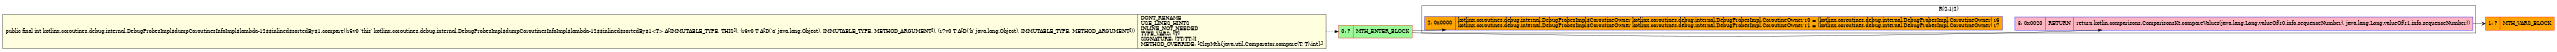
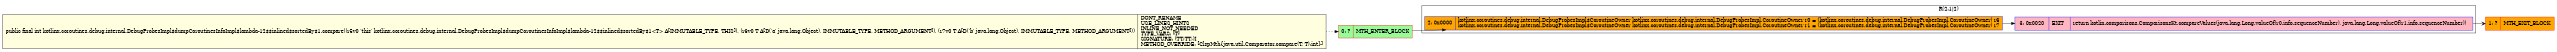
(2060, 23) -> (2058, 23)
(2527, 23) -> (2527, 23)
(1755, 36) -> (2007, 23)
